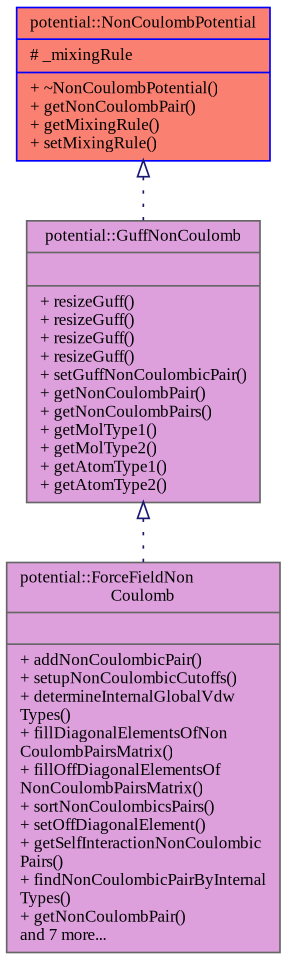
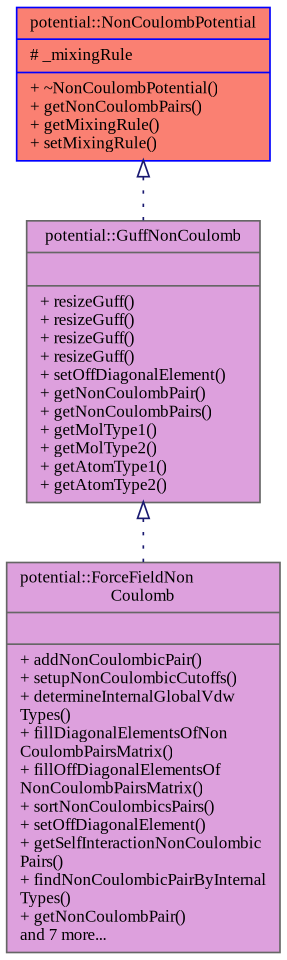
(113, 107) -> (116, 107)
(143, 375) -> (133, 375)
